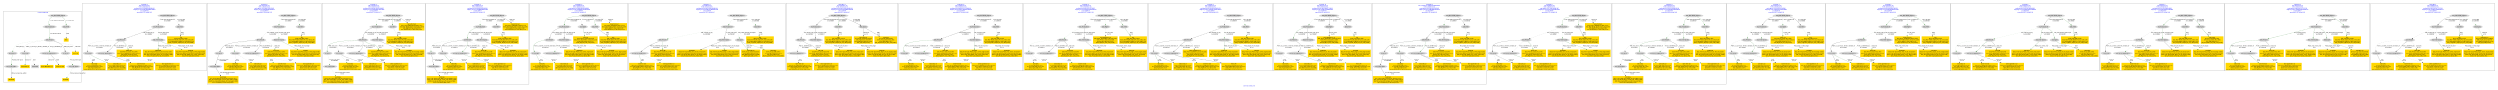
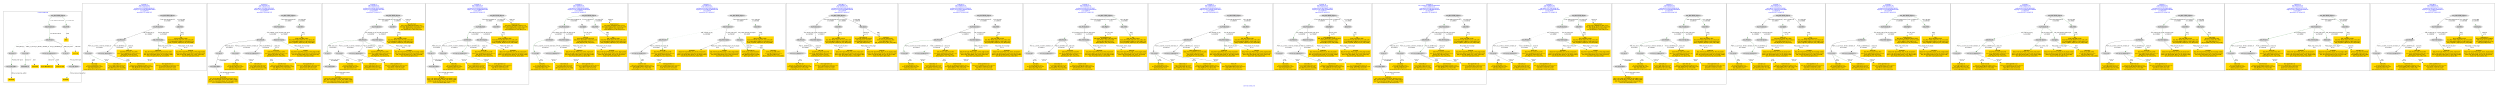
(25, 67) -> (25, 67)
(35, 67) -> (35, 67)
